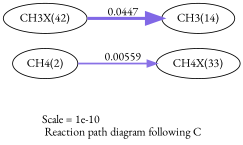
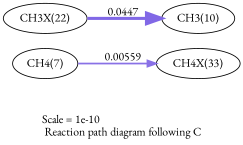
(45, 18) -> (45, 18)
(198, 18) -> (198, 18)
(45, 64) -> (45, 64)
